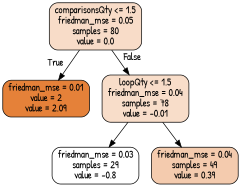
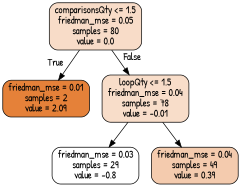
(46, 99) -> (46, 99)
